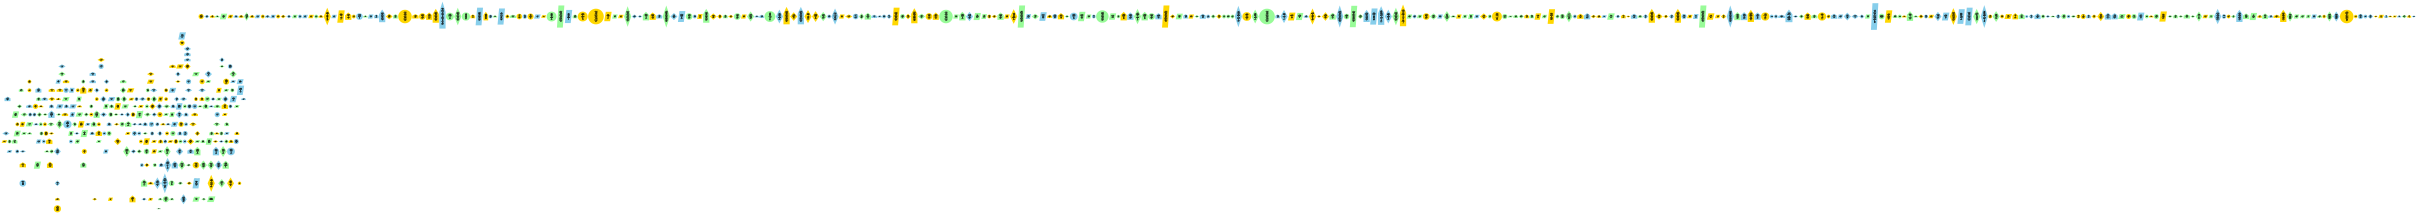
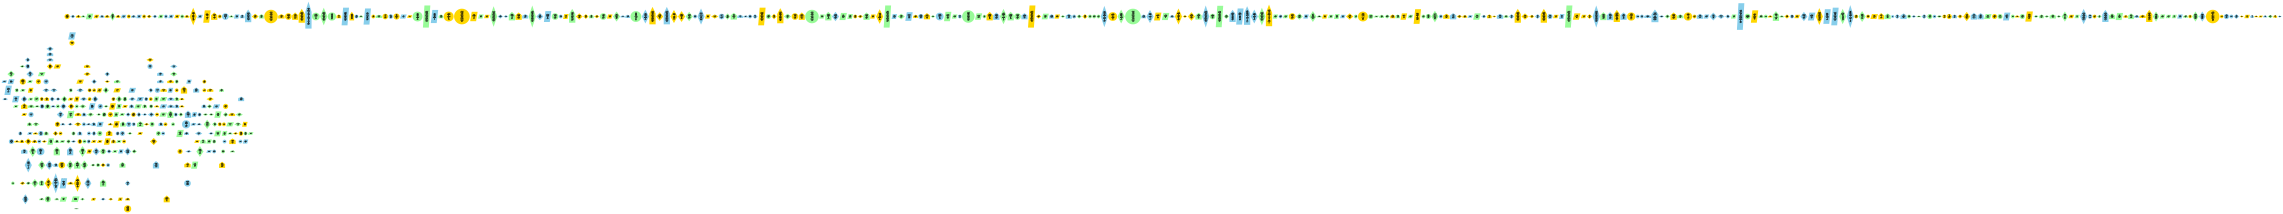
none -> (17, 142)
(239, 183) -> (13, 183)
